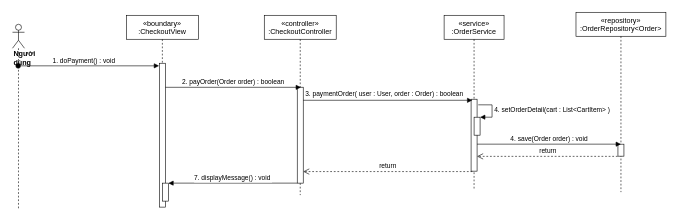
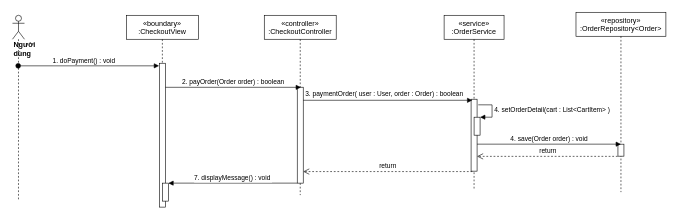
(18, 117) -> (18, 108)
